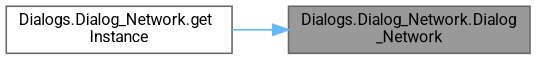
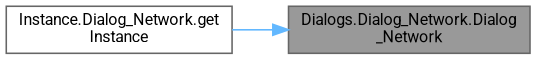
(119, 30) -> (119, 30)
